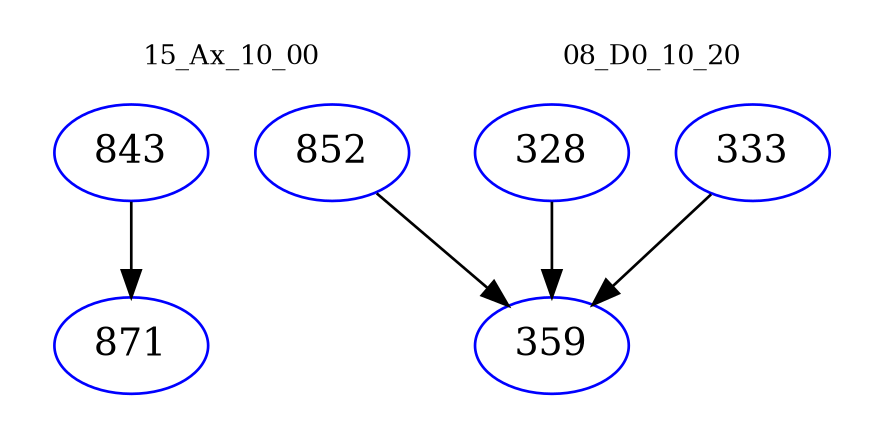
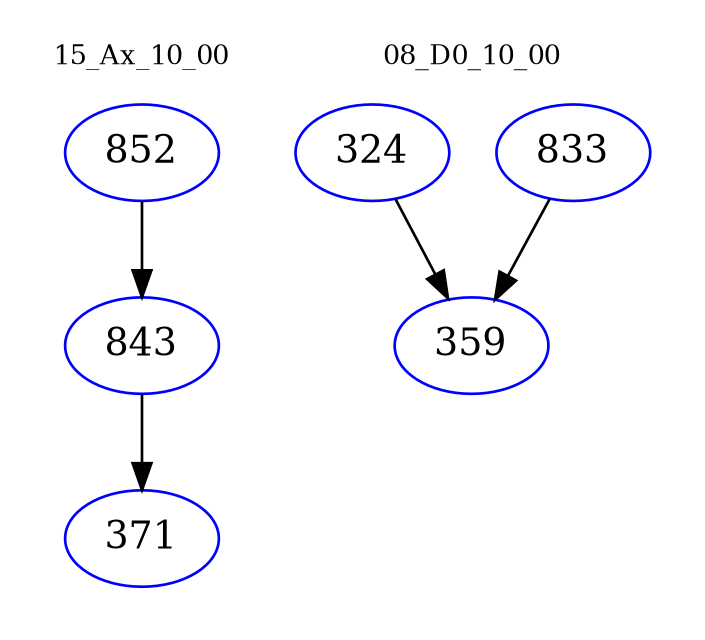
(652, 58) -> (473, 58)
(552, 153) -> (372, 153)
(753, 153) -> (573, 153)
(413, 224) -> (142, 236)
(131, 346) -> (142, 539)
